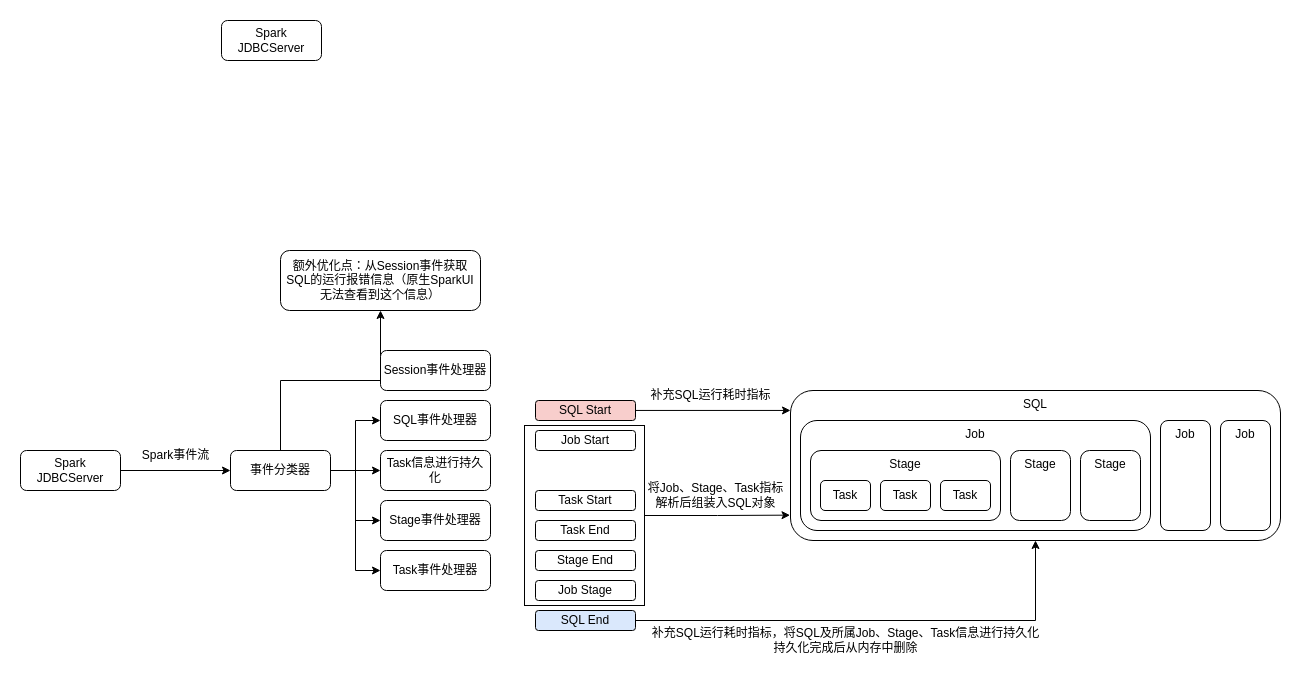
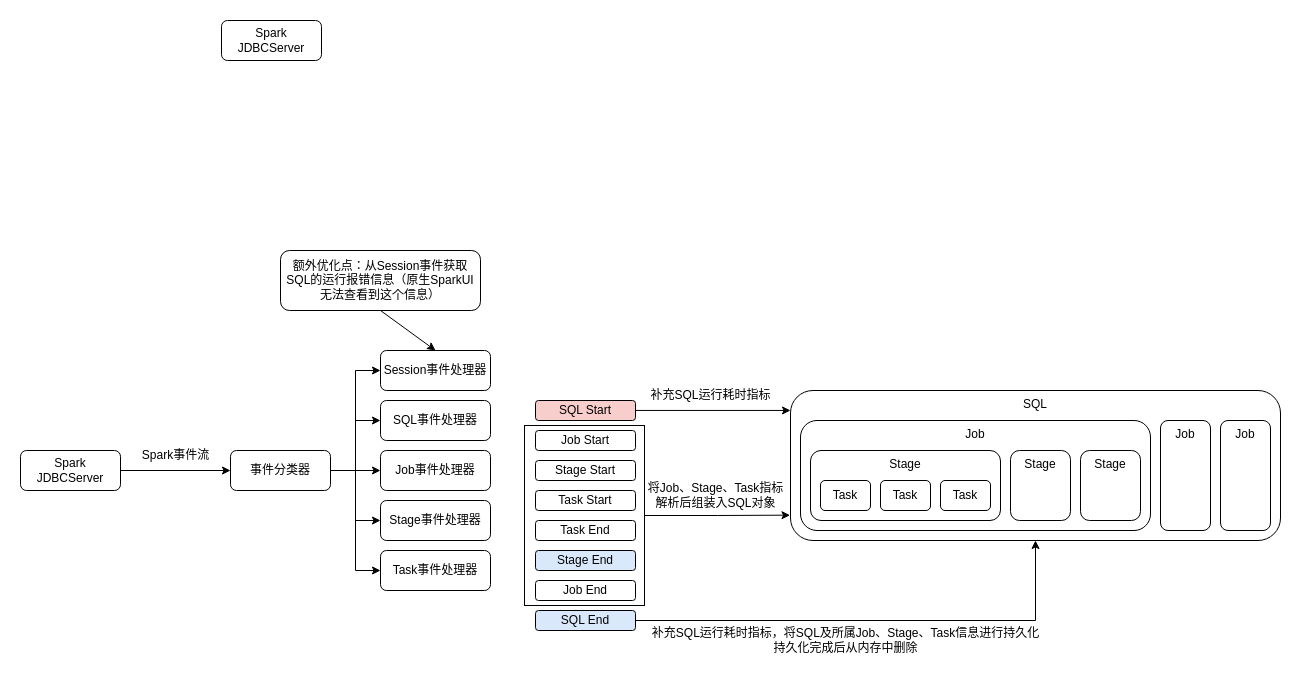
none -> (405, 328)
(302, 381) -> (356, 386)
(436, 471) -> (436, 471)
none -> (586, 471)
(586, 561) -> (586, 561)
(586, 591) -> (586, 591)
